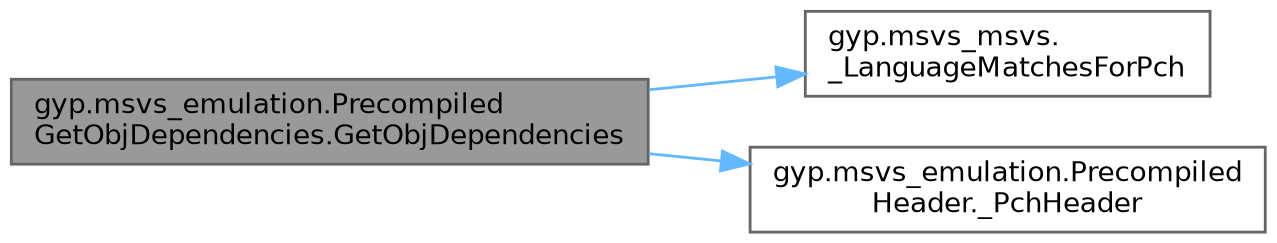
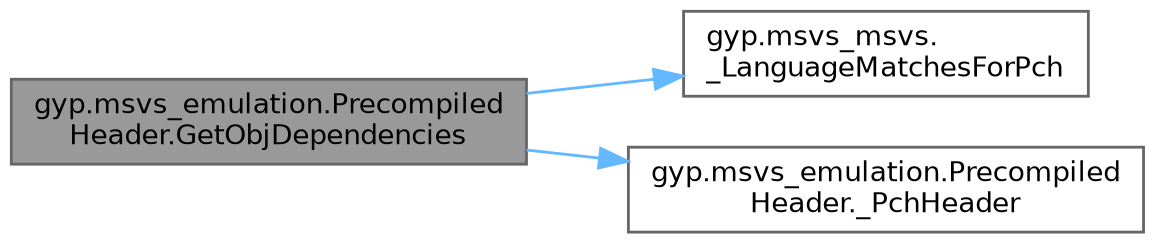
(330, 122) -> (269, 122)
